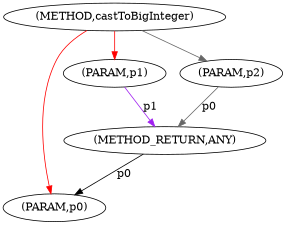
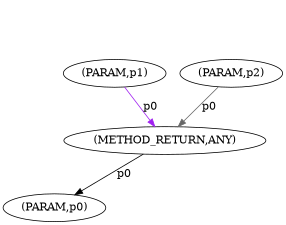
(115, 17) -> none
(151, 107) -> (151, 107)
